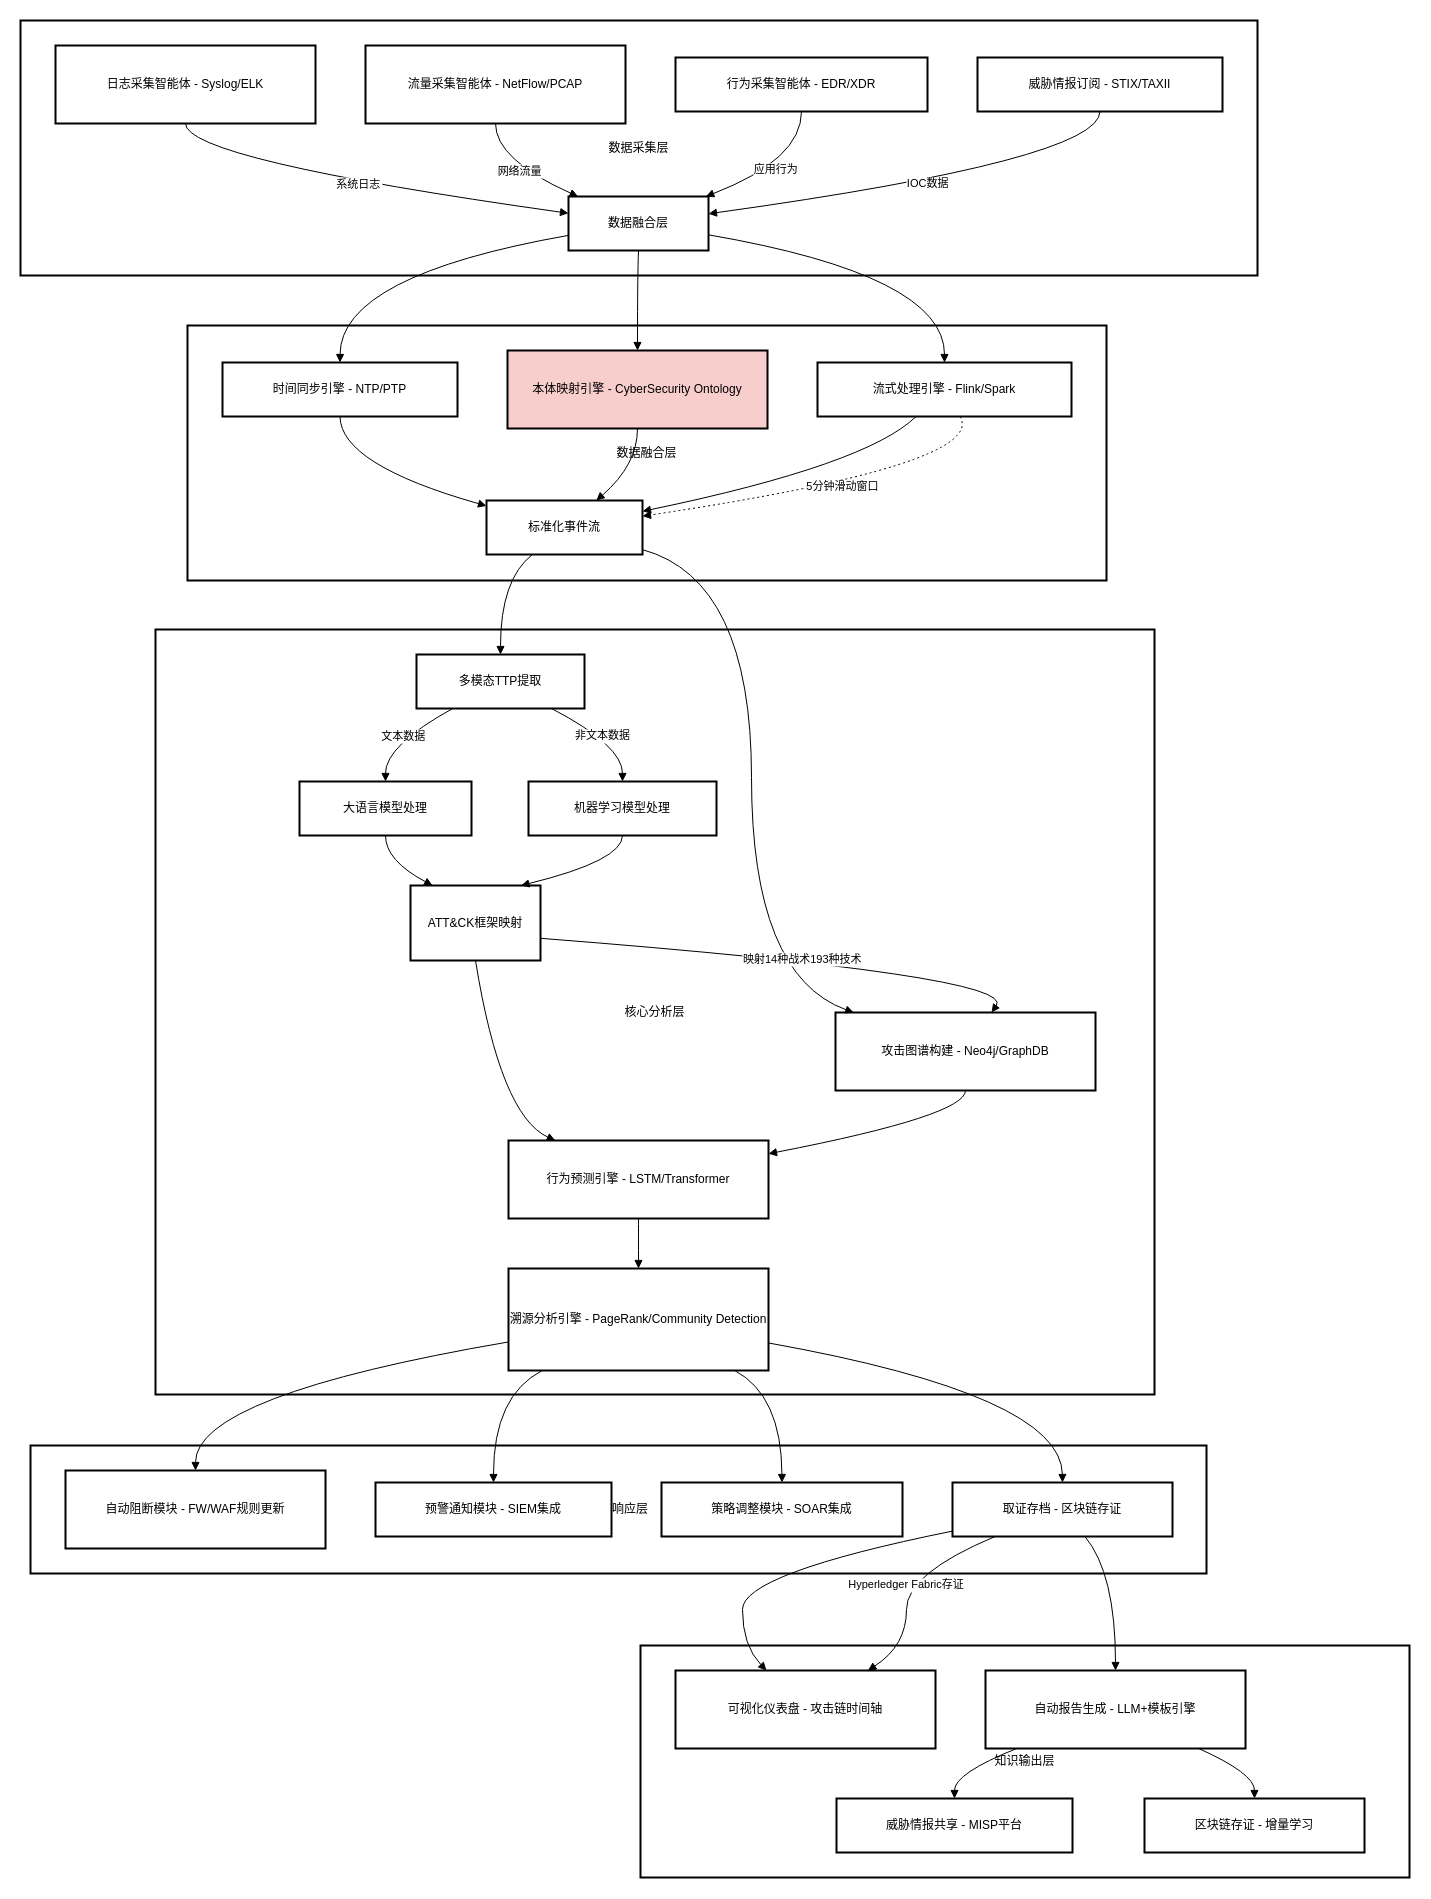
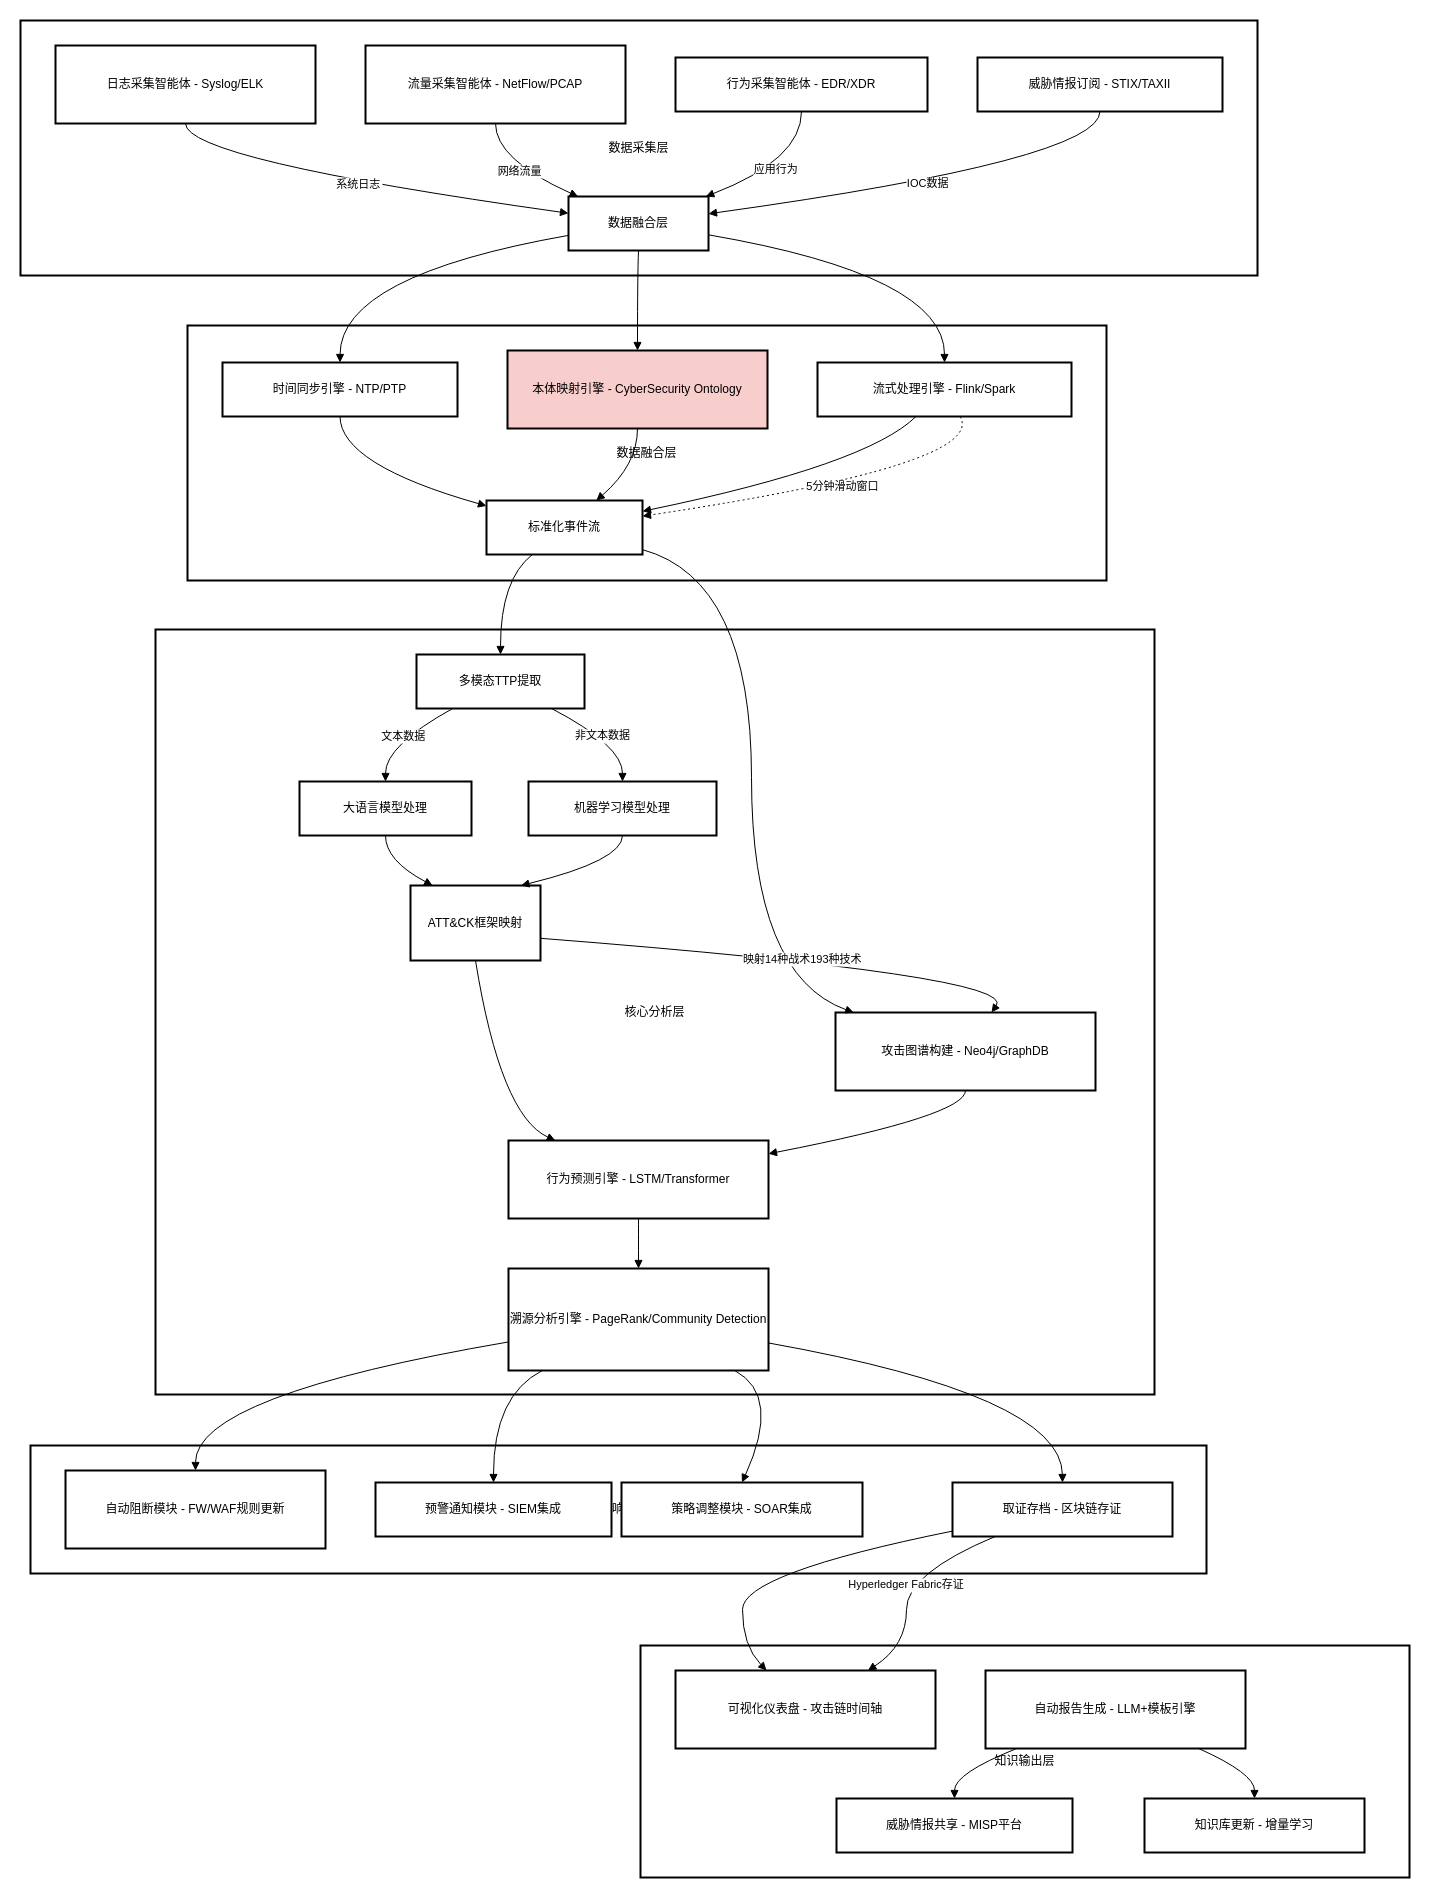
(782, 1510) -> (742, 1510)
(1110, 1598) -> none
(1255, 1826) -> (1255, 1826)
